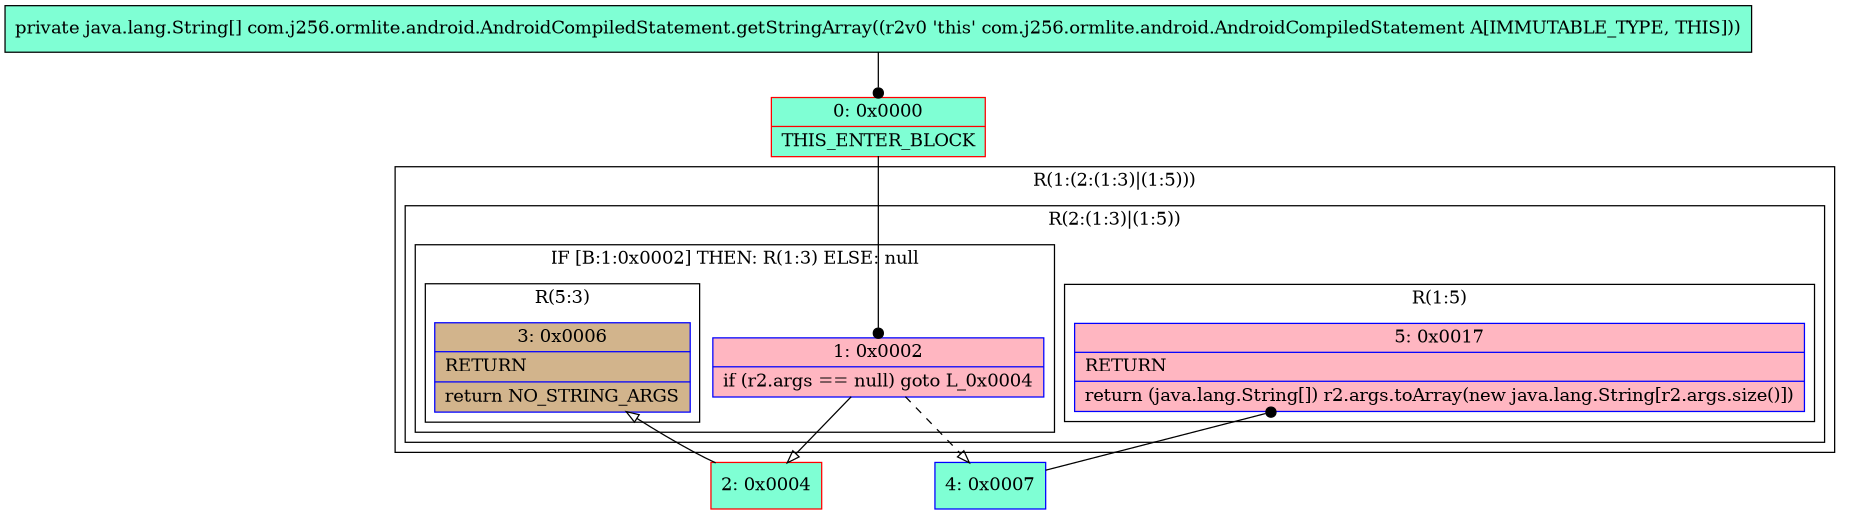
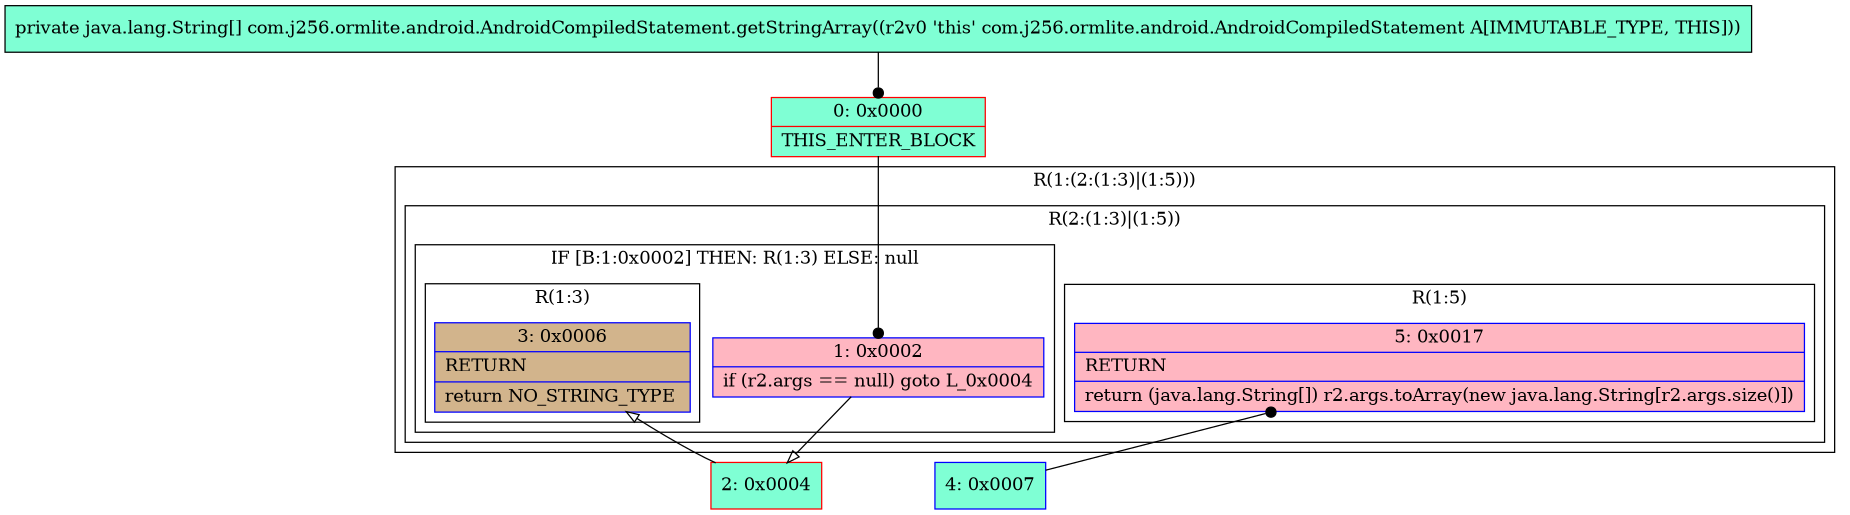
(562, 298) -> (562, 298)
(562, 396) -> (561, 396)
(932, 424) -> none
